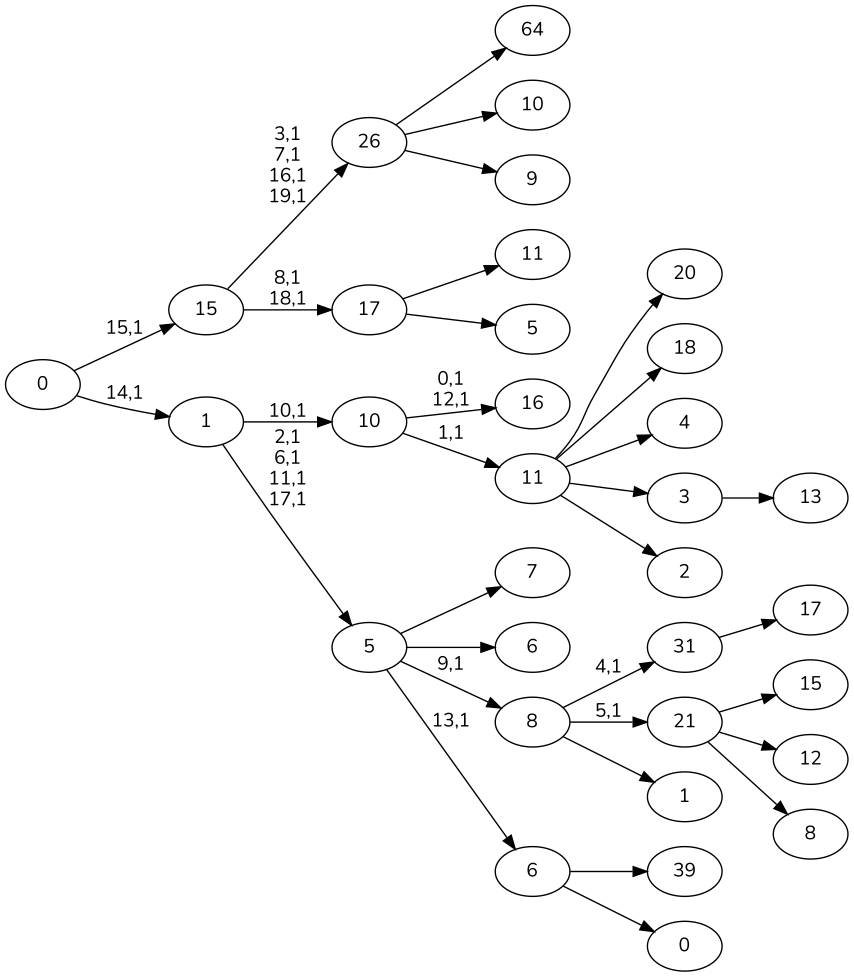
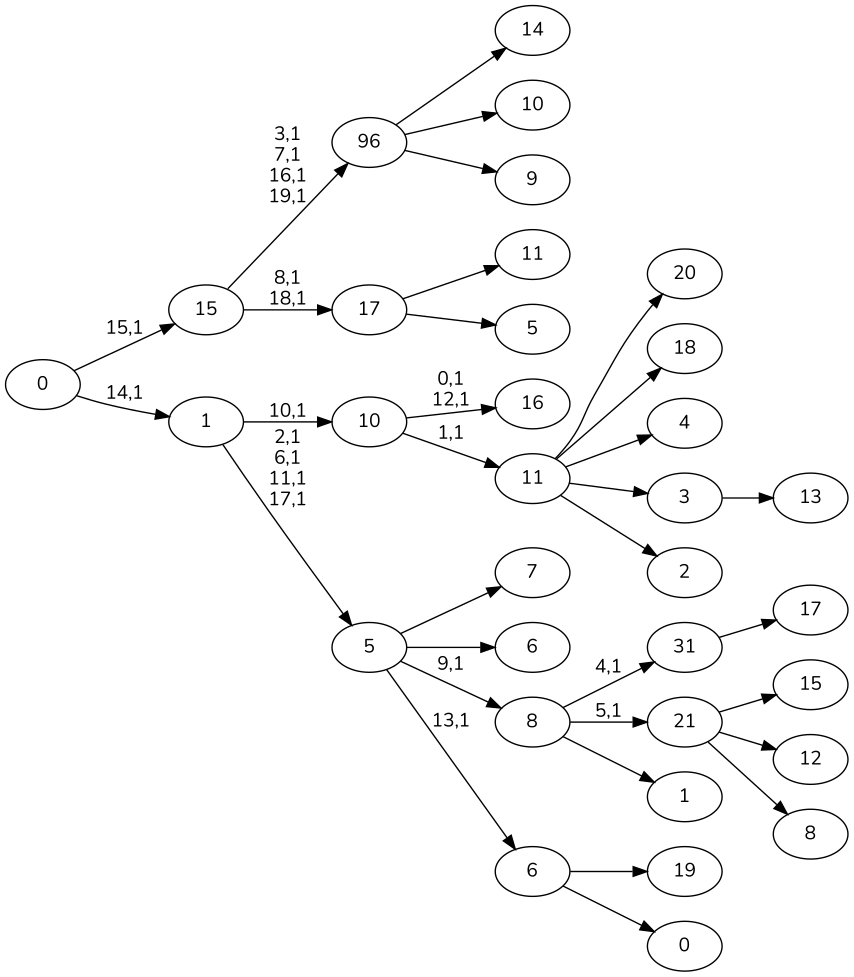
(533, 30) -> (533, 30)
(369, 142) -> (369, 142)
(685, 872) -> (685, 872)
